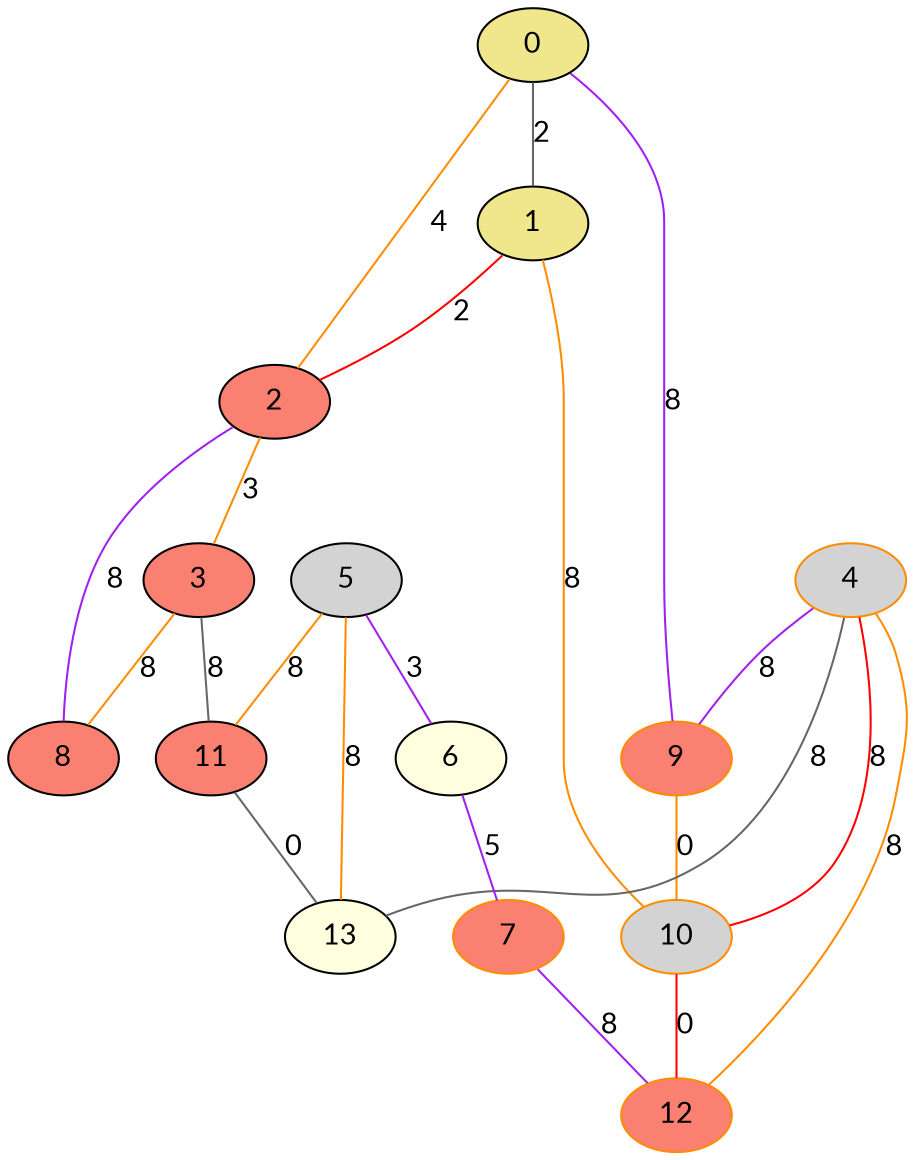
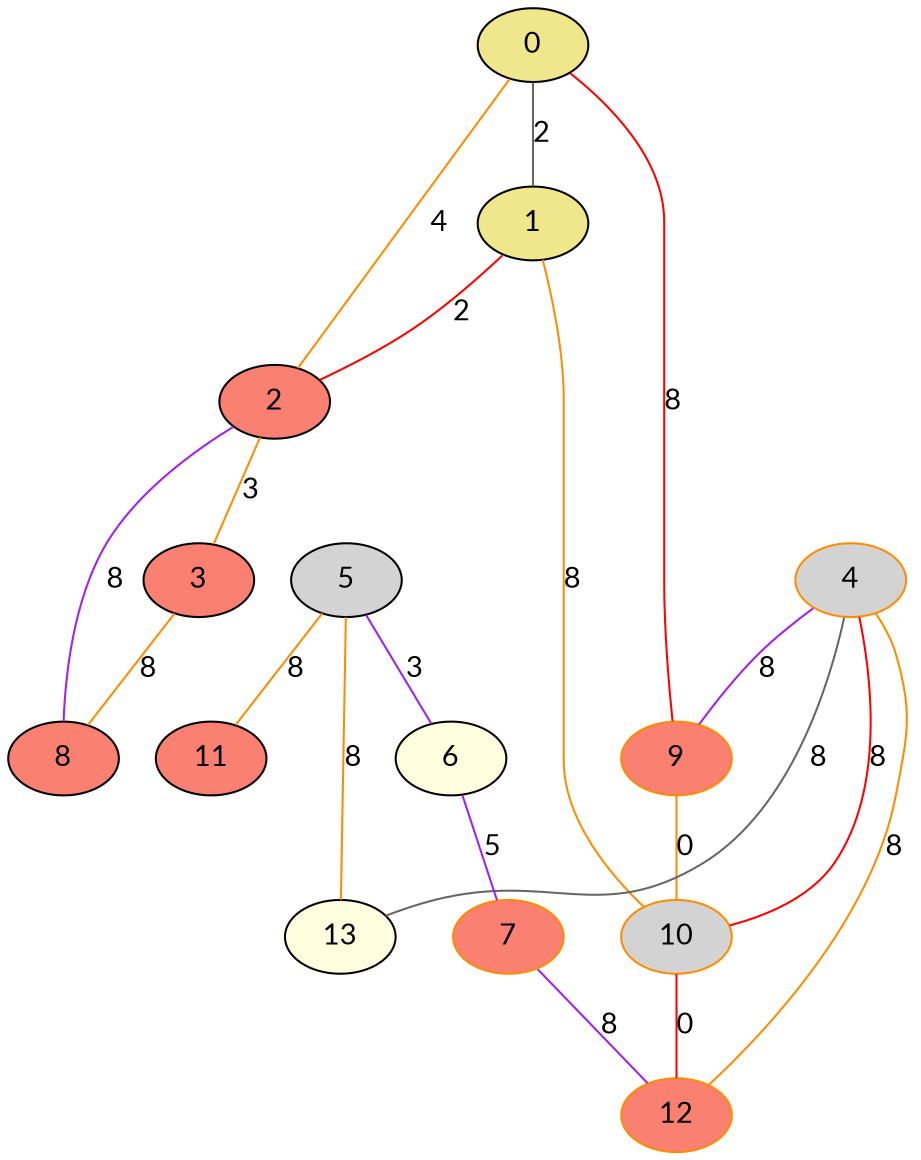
(664, 381) -> (664, 381)
(205, 669) -> none
(276, 848) -> none
